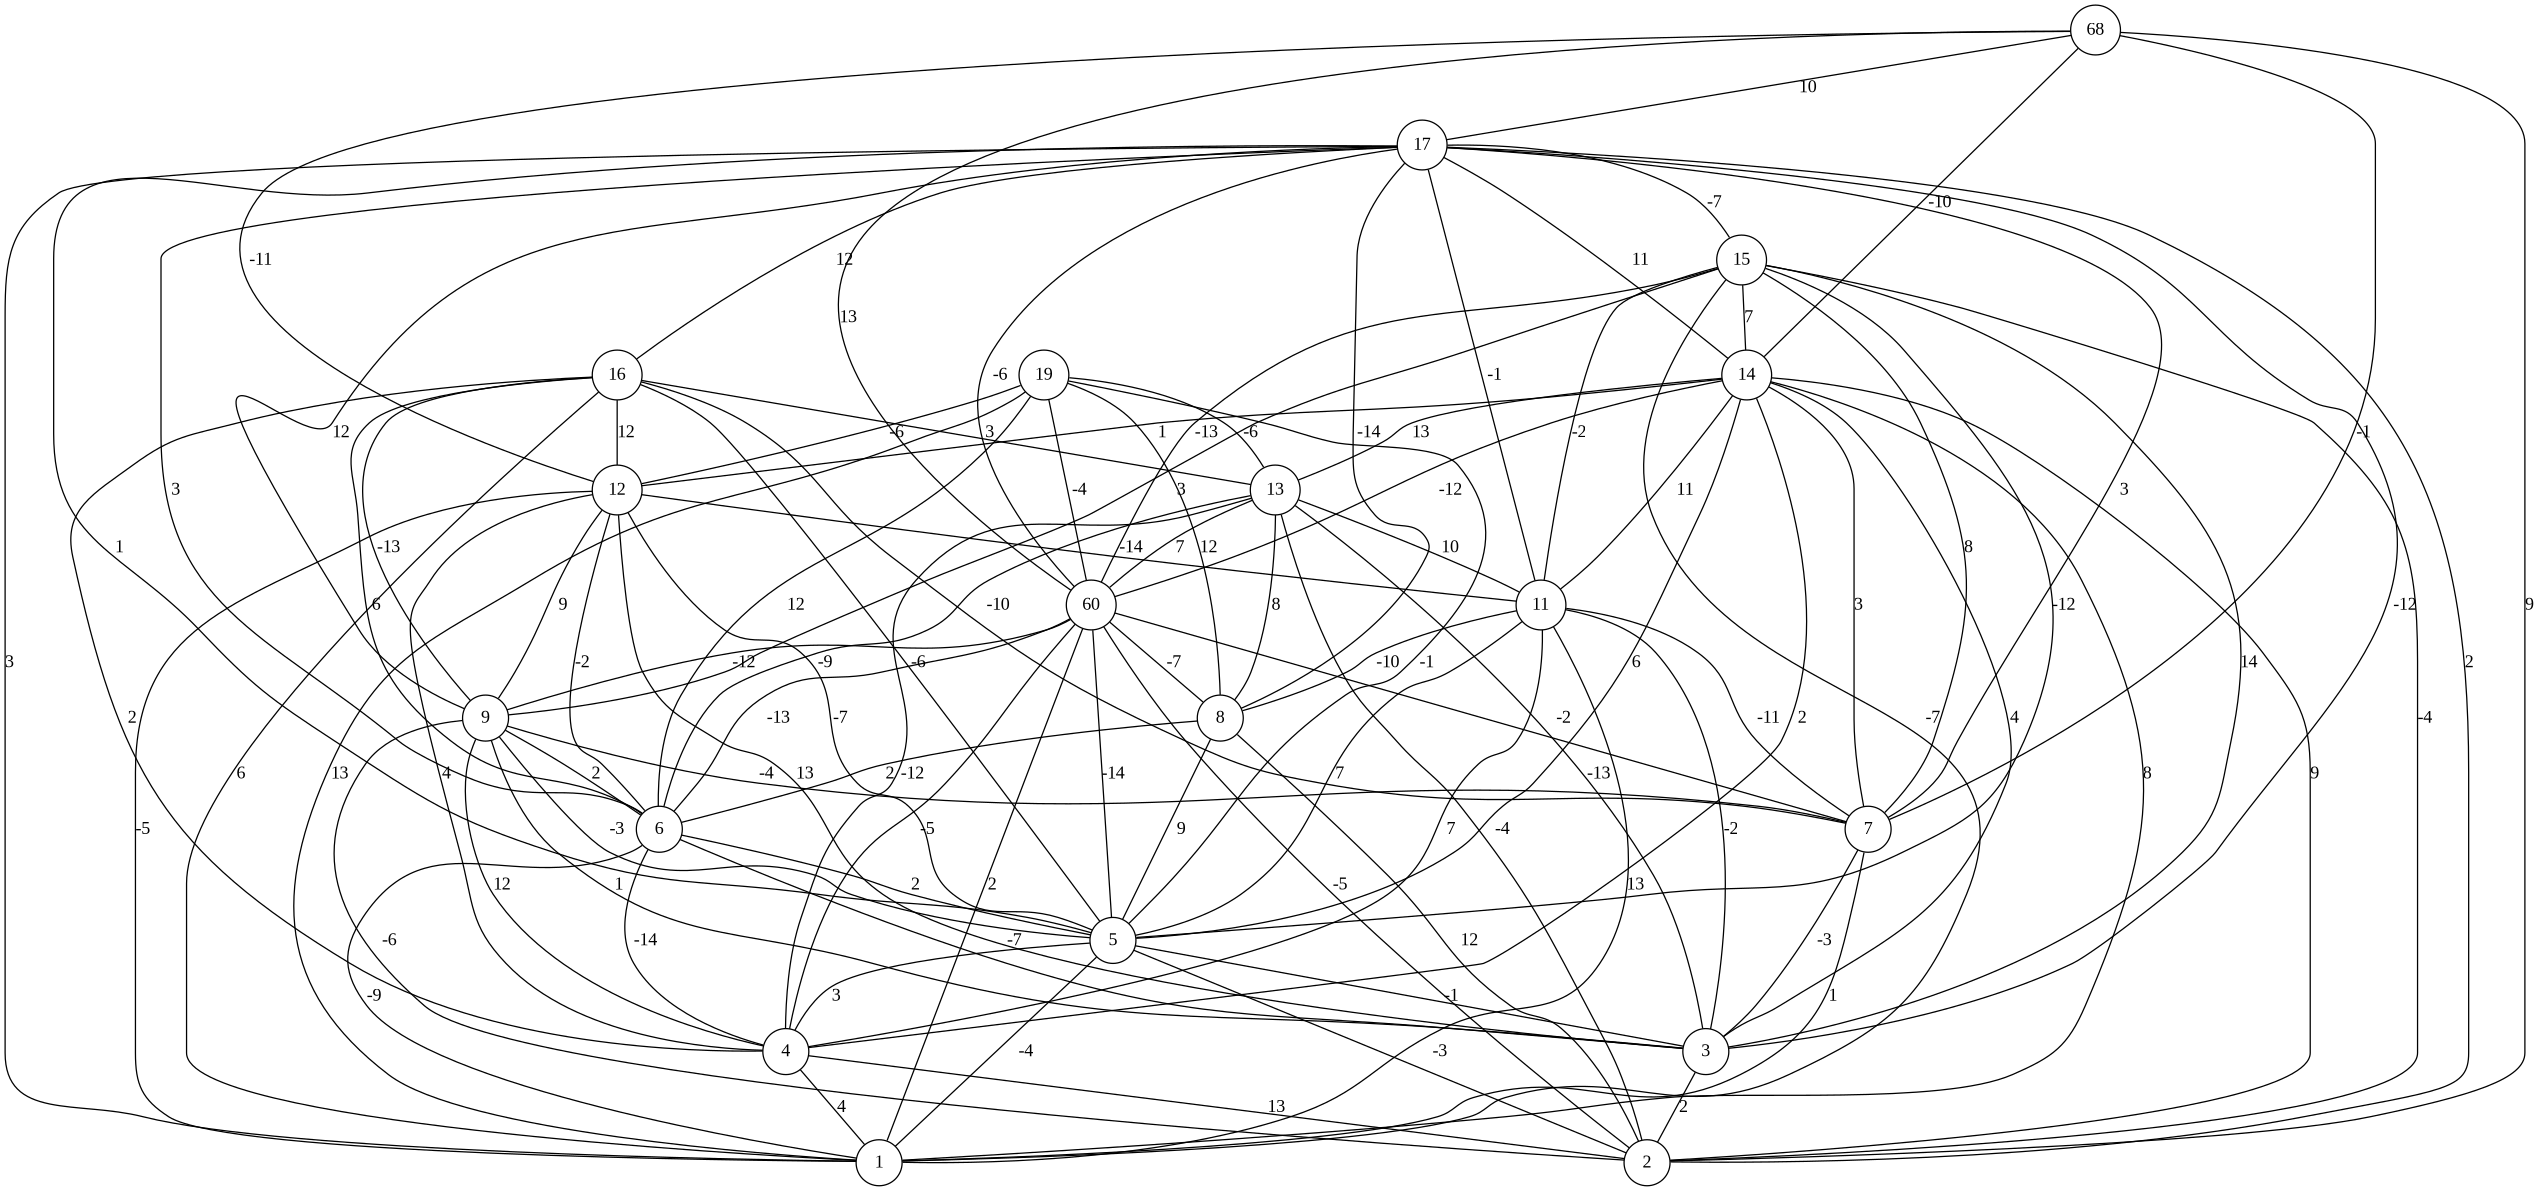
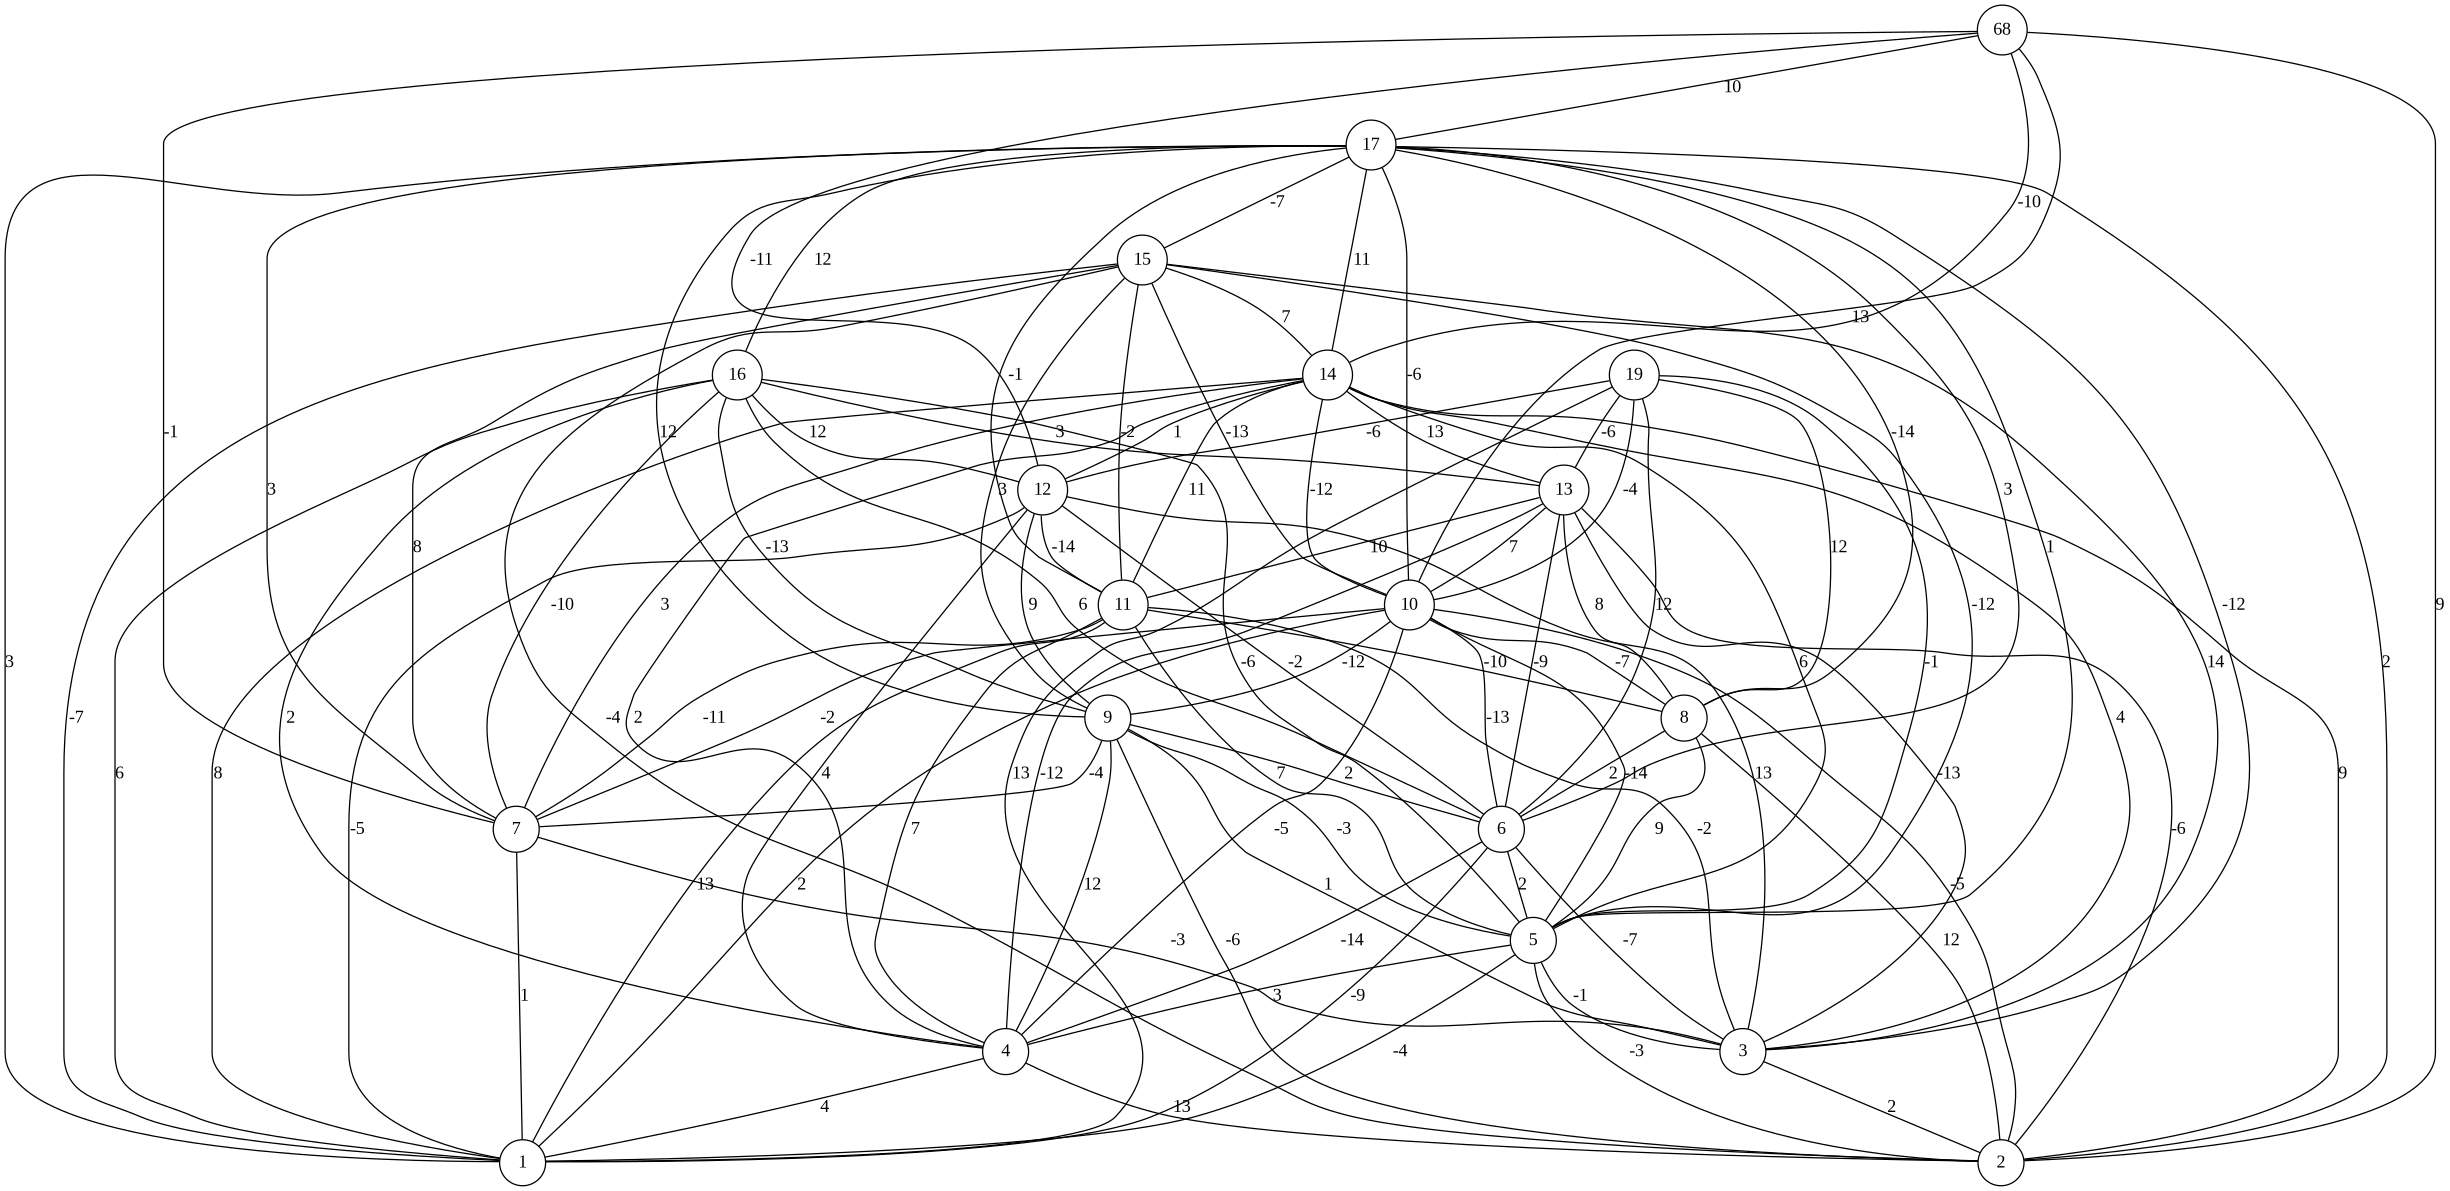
(1091, 605) -> (1409, 605)
(837, 751) -> none
(1503, 829) -> (2179, 829)
